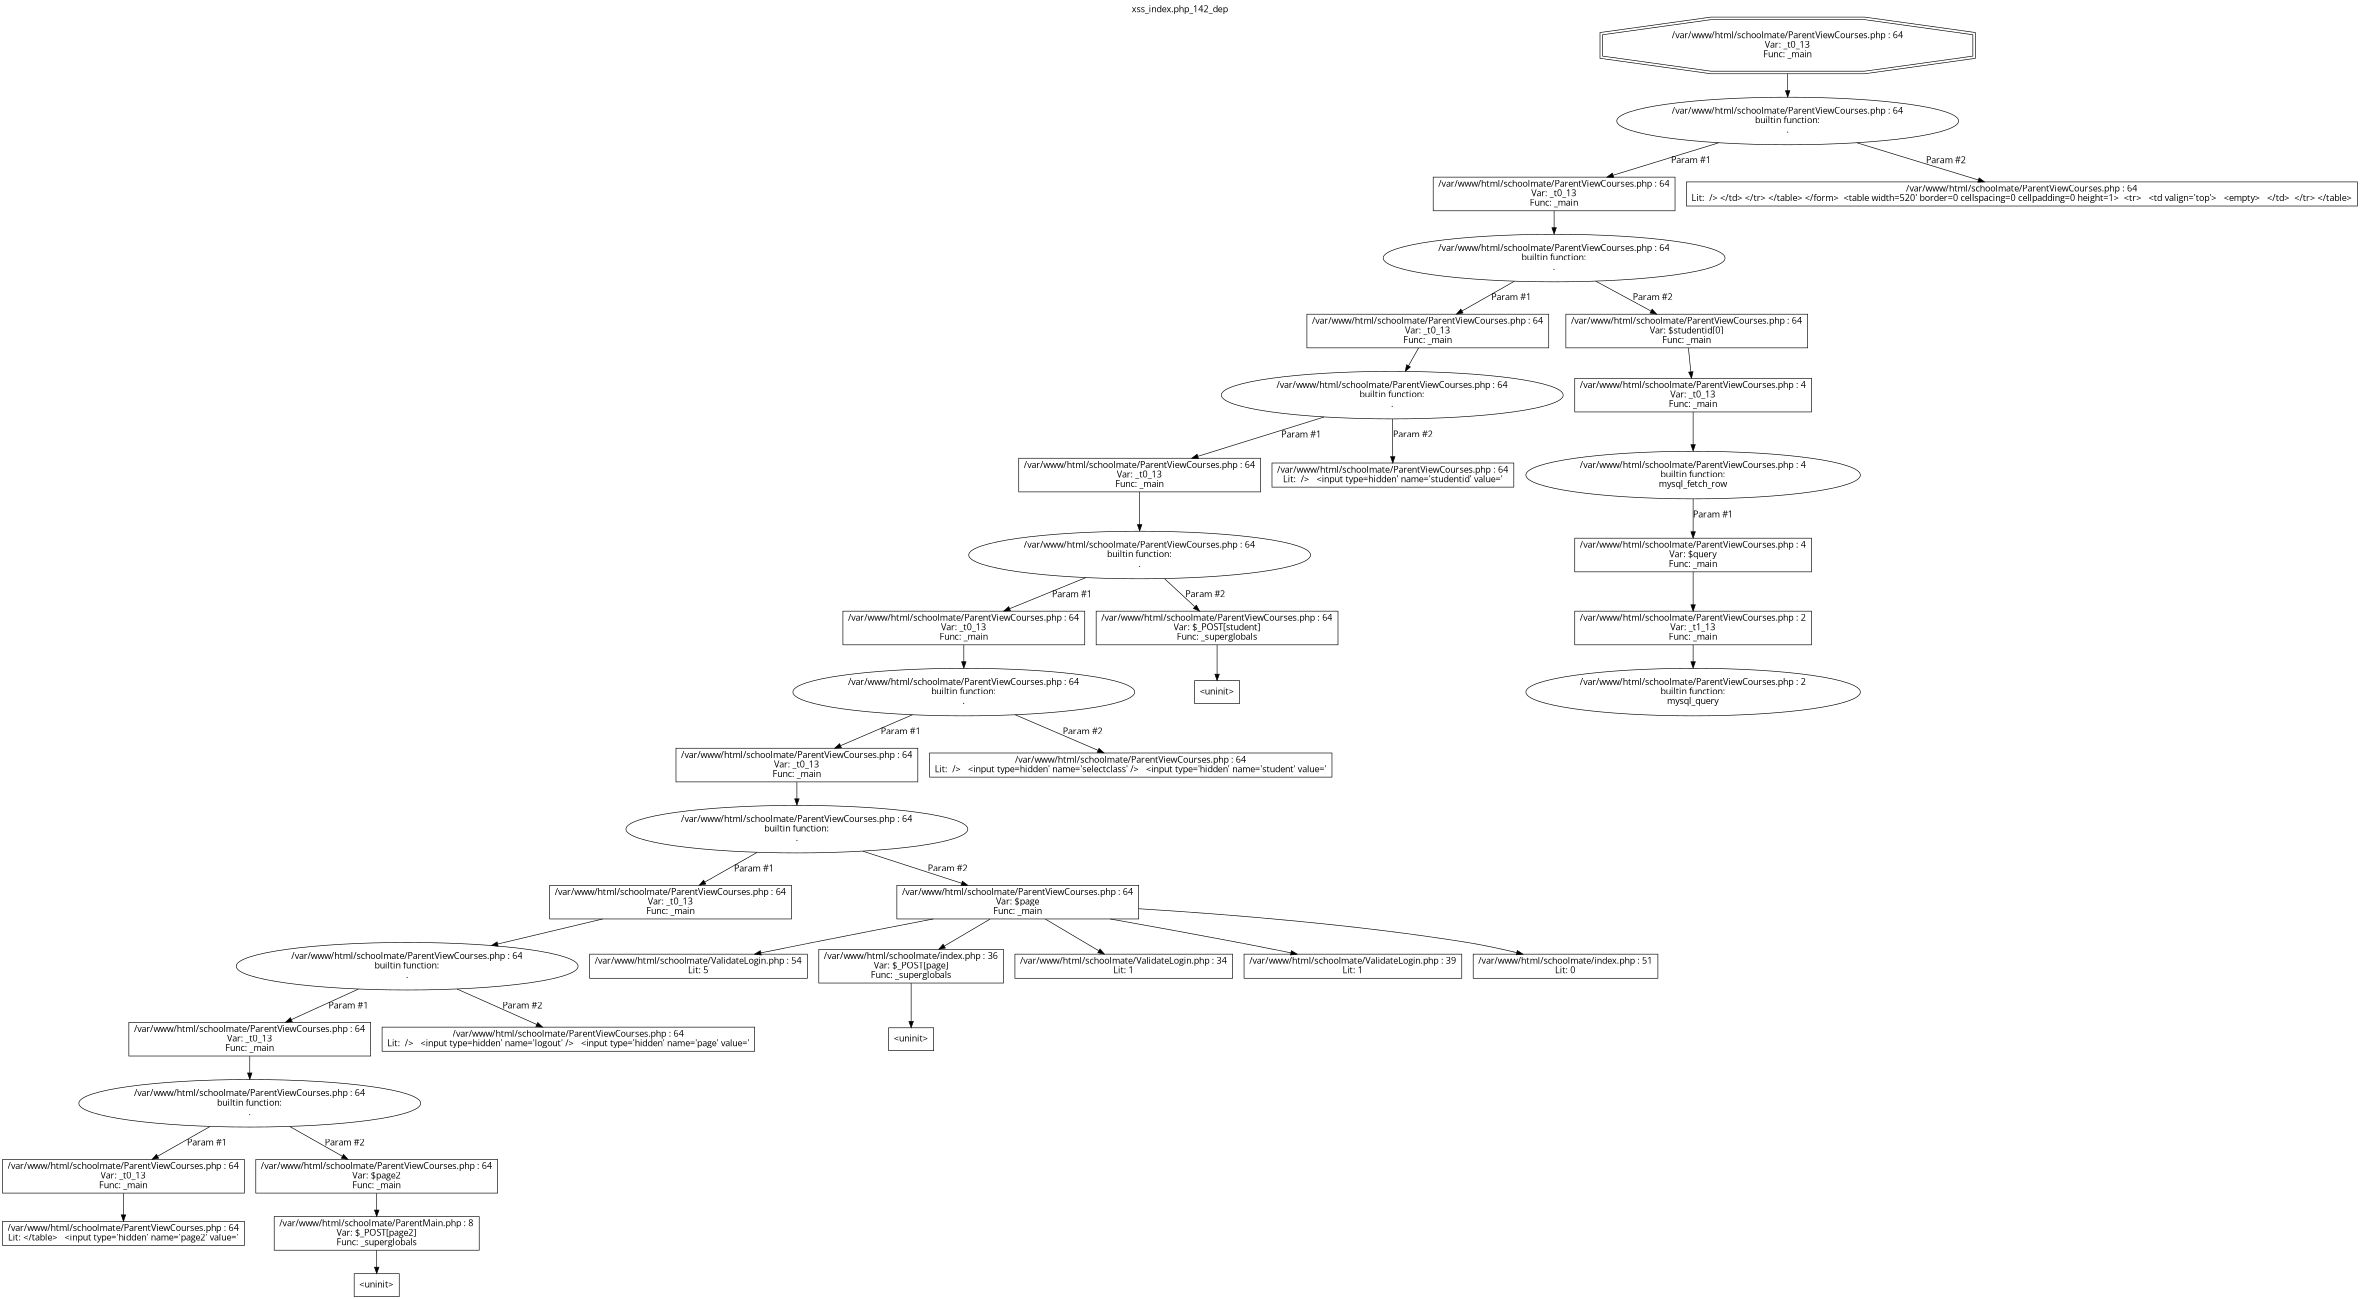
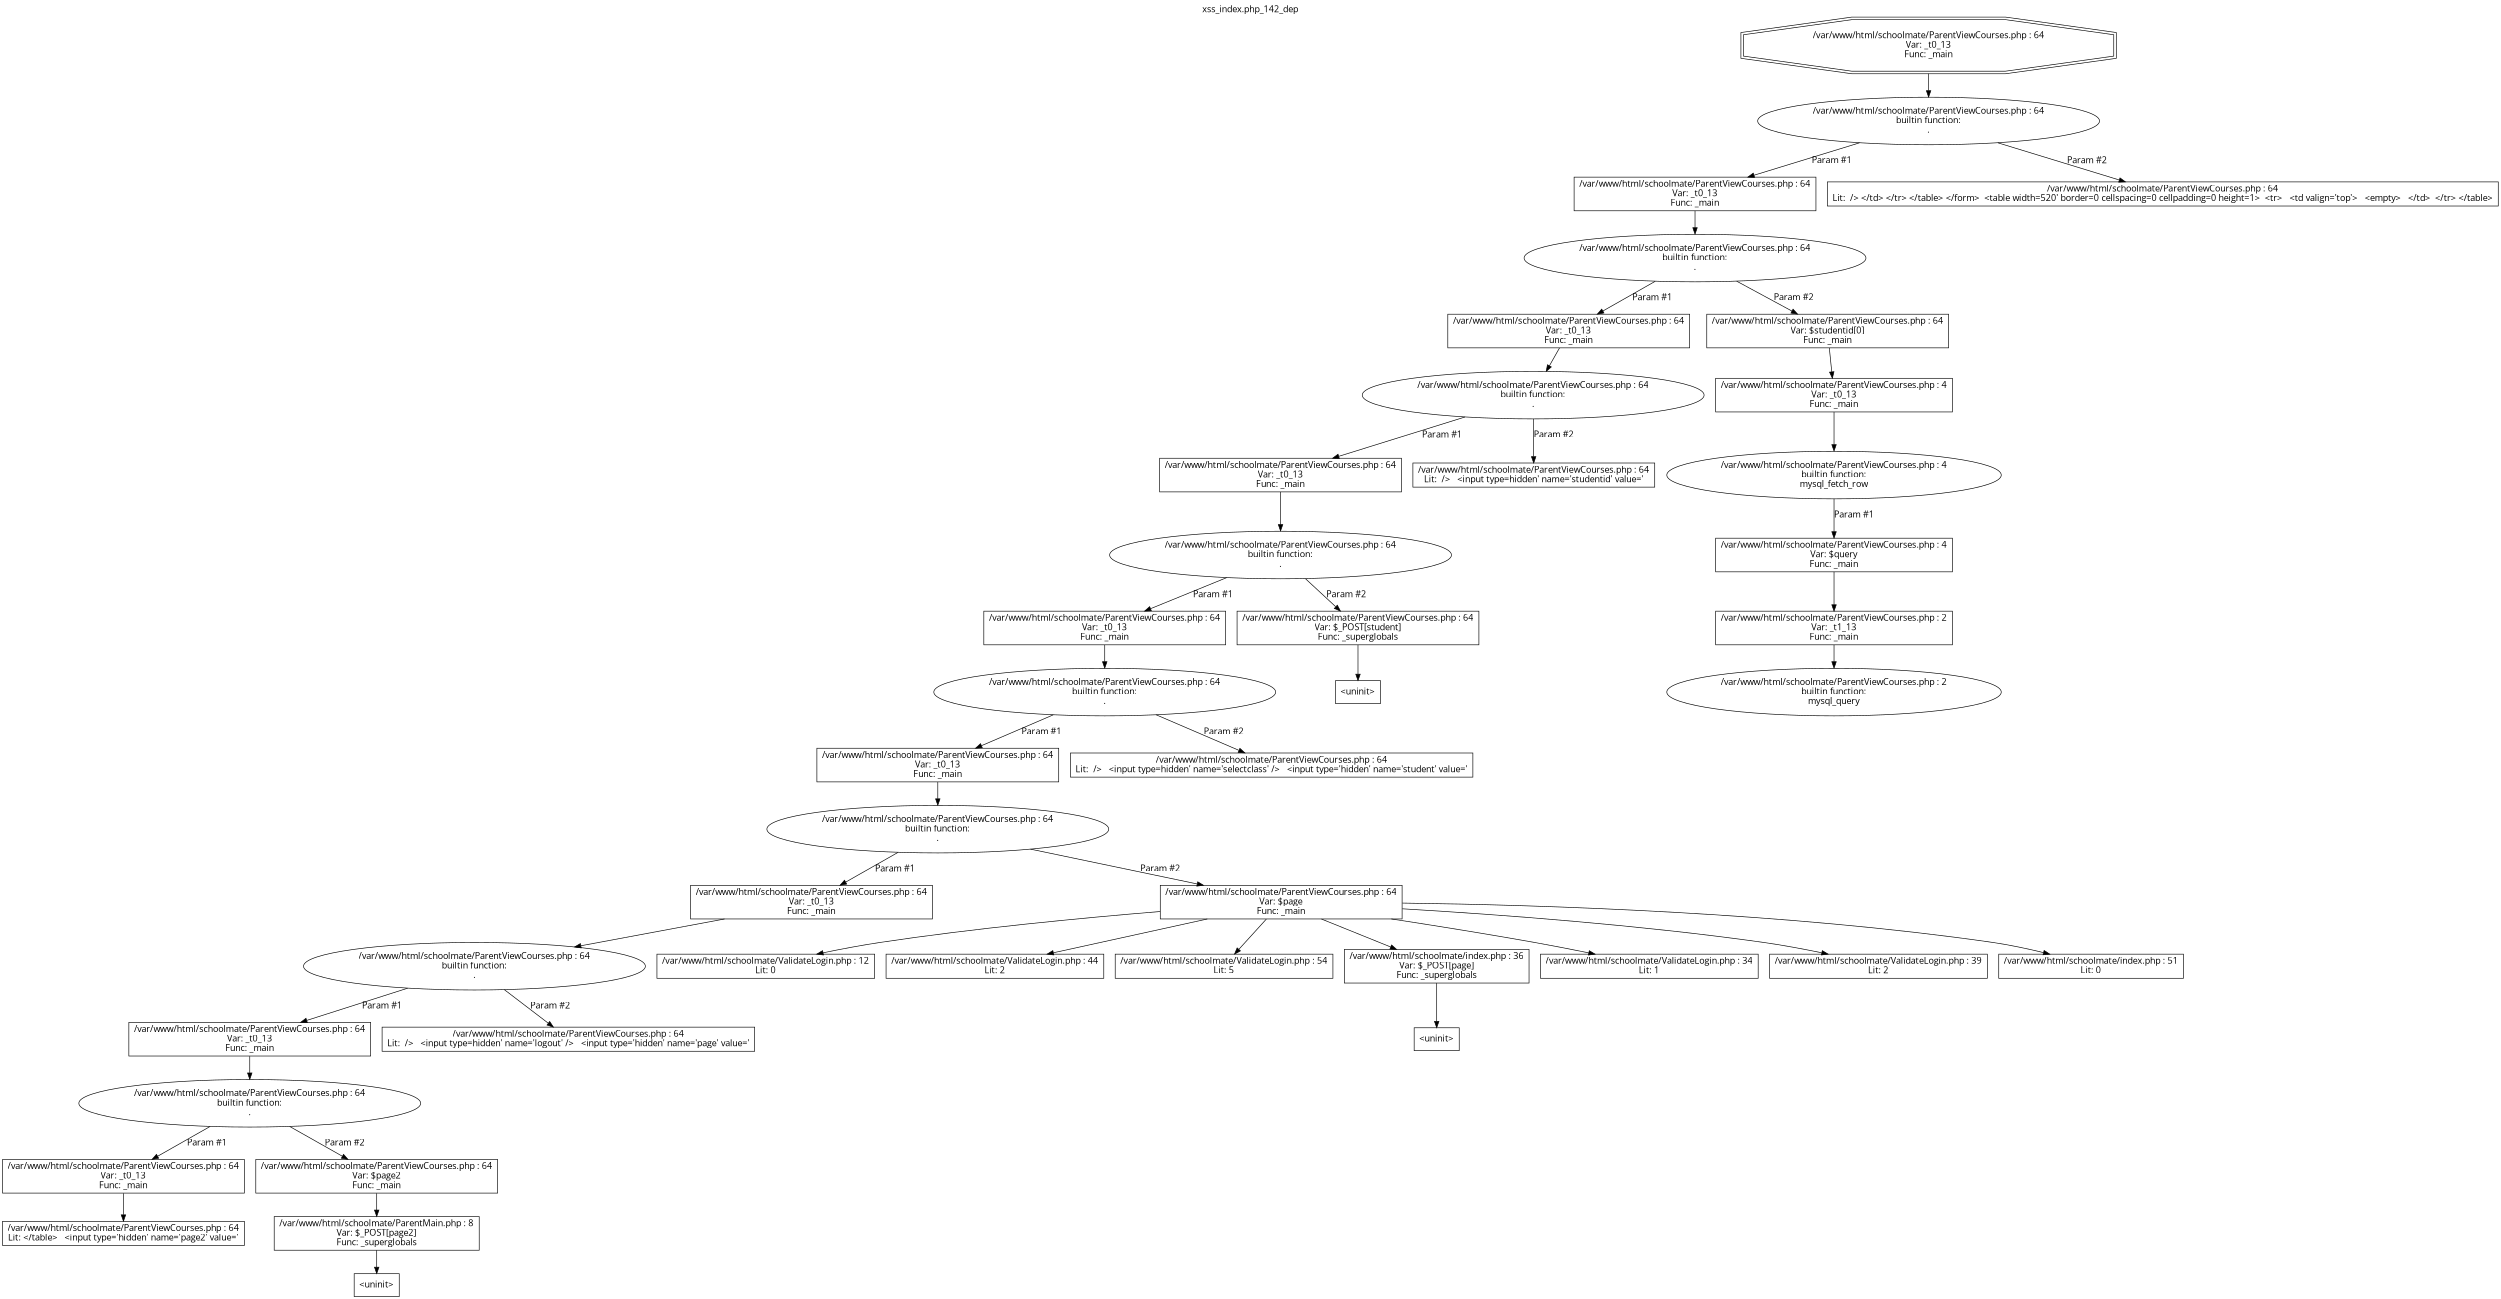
none -> (766, 966)
none -> (995, 966)
(1353, 966) -> (1878, 966)
